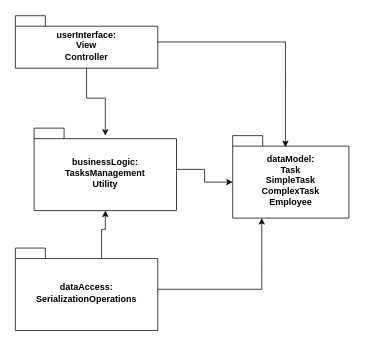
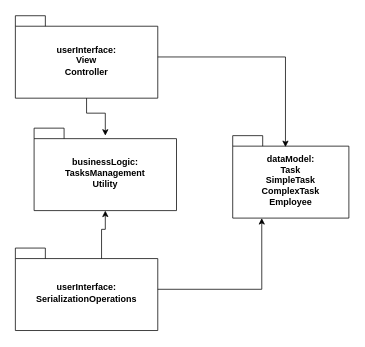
(87, 42) -> (87, 57)
(197, 169) -> none
(87, 293) -> (87, 293)
